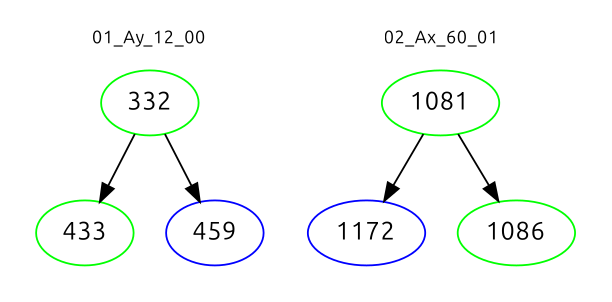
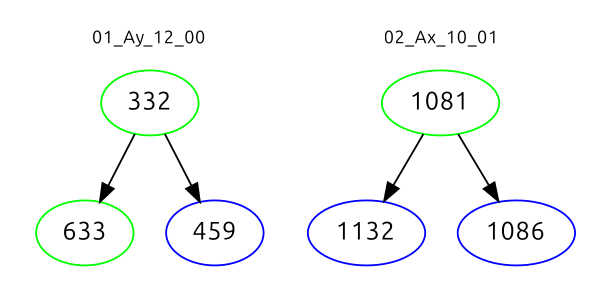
(441, 39) -> (441, 39)
(85, 233) -> (85, 233)
(367, 233) -> (367, 233)
(516, 233) -> (516, 233)
